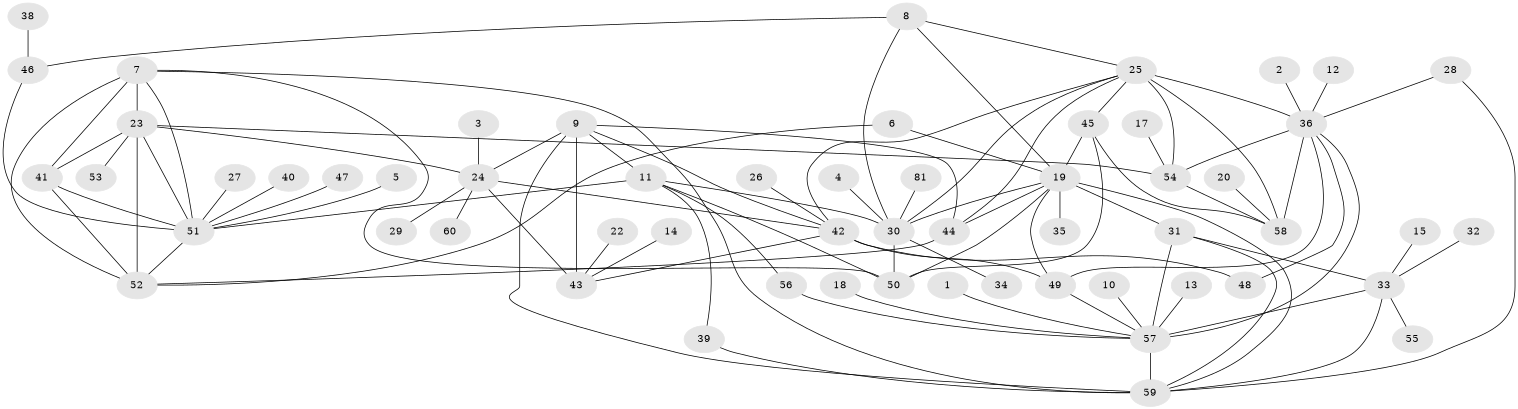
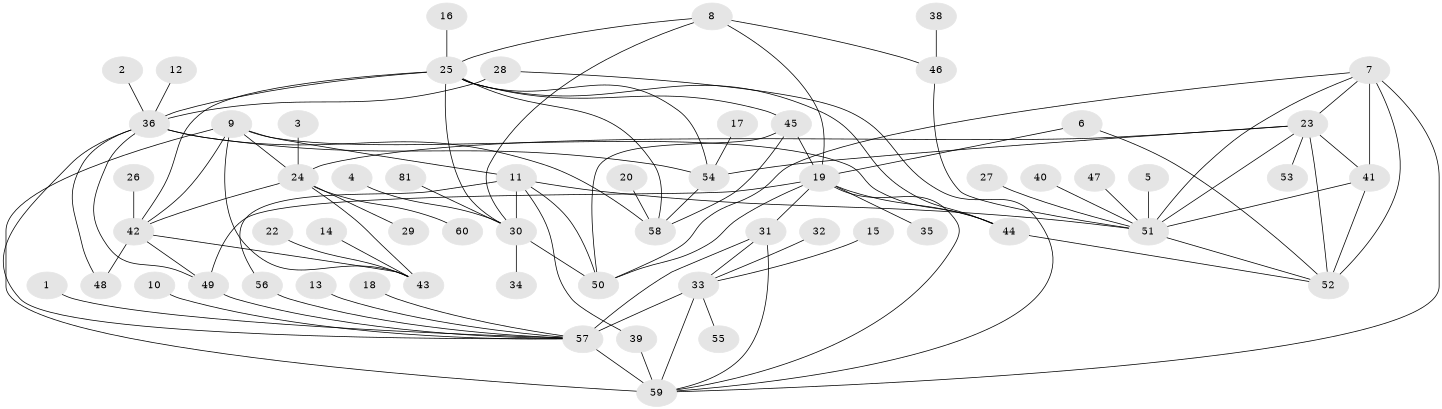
none -> (447, 16)
(975, 201) -> none
